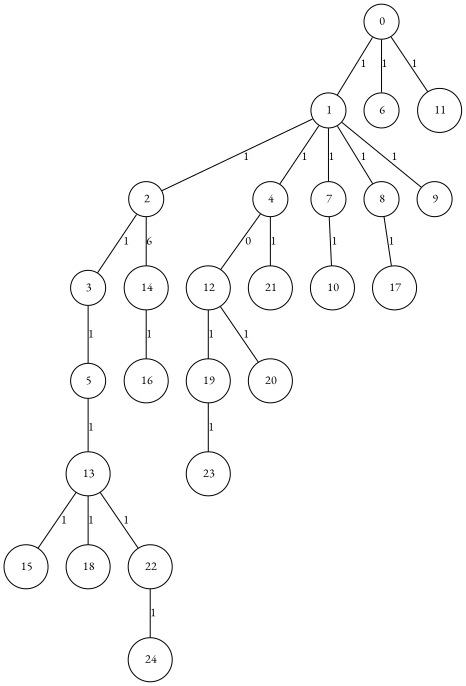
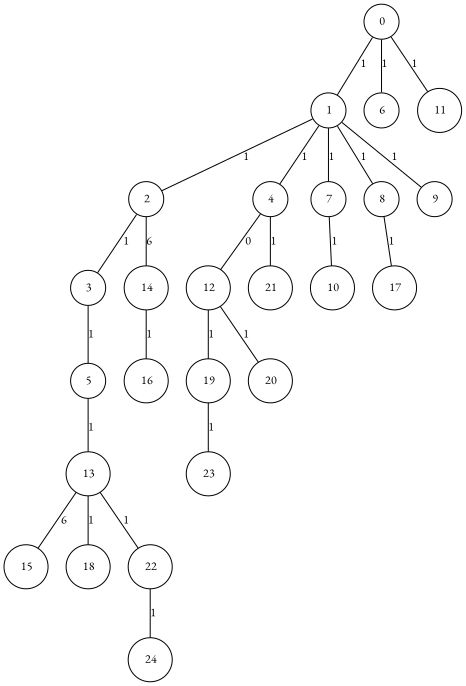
(65, 520) -> (65, 520)
